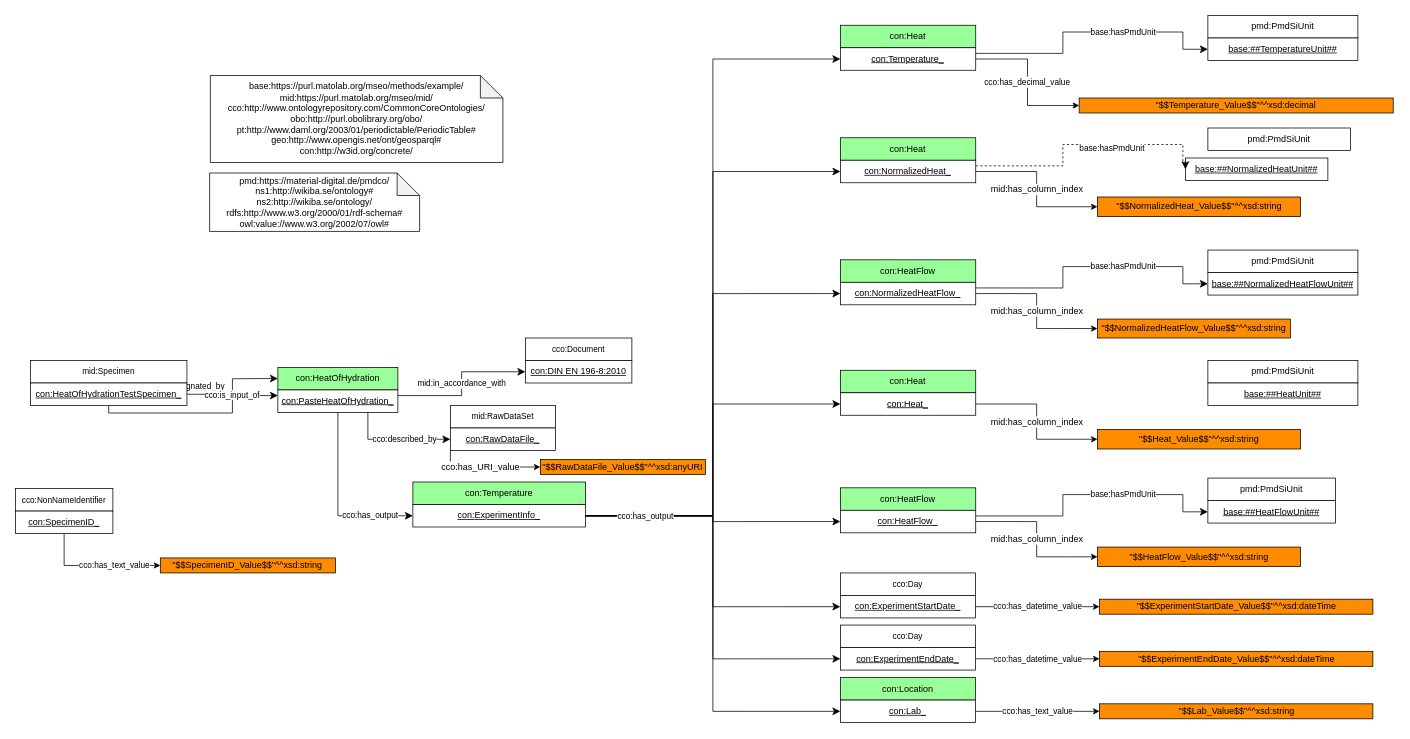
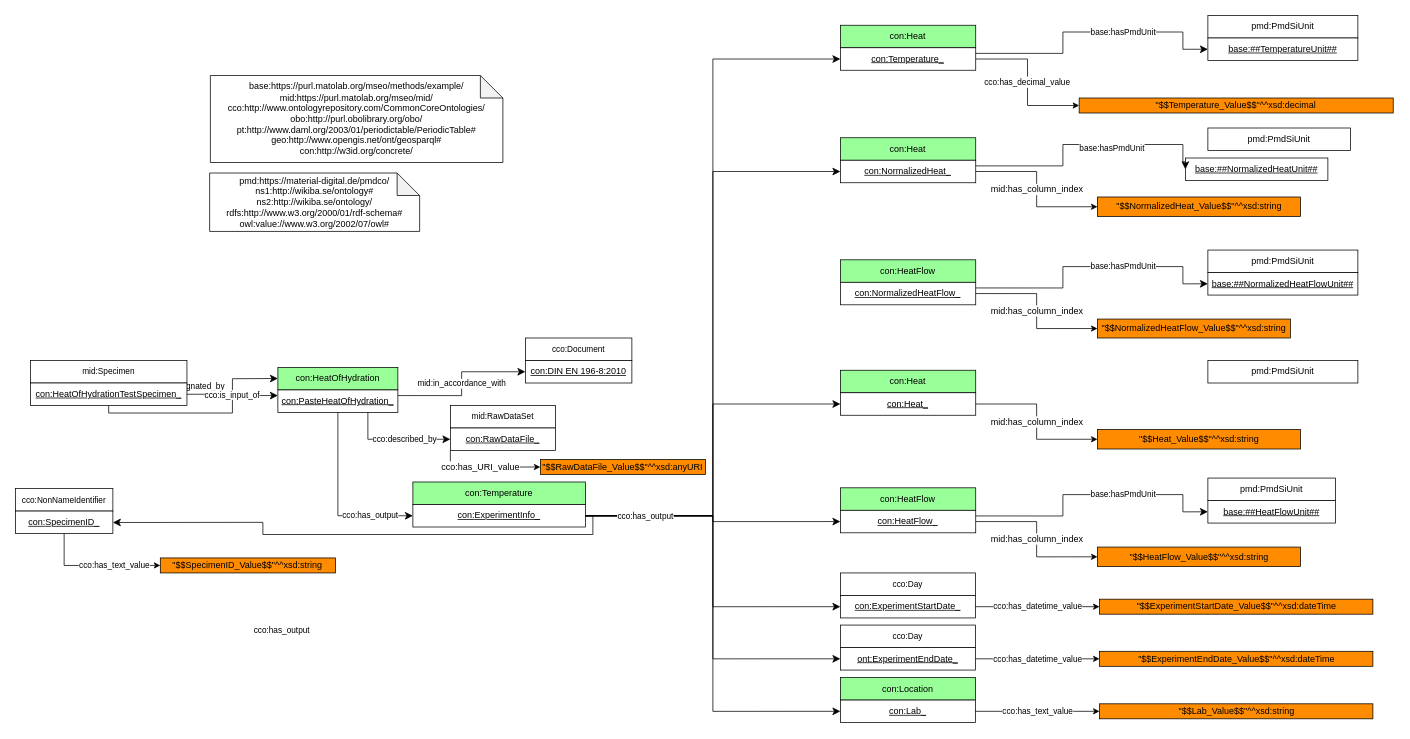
(1048, 166) -> (1048, 166)
(774, 293) -> (428, 534)
(1283, 394) -> none
(908, 659) -> (908, 659)
